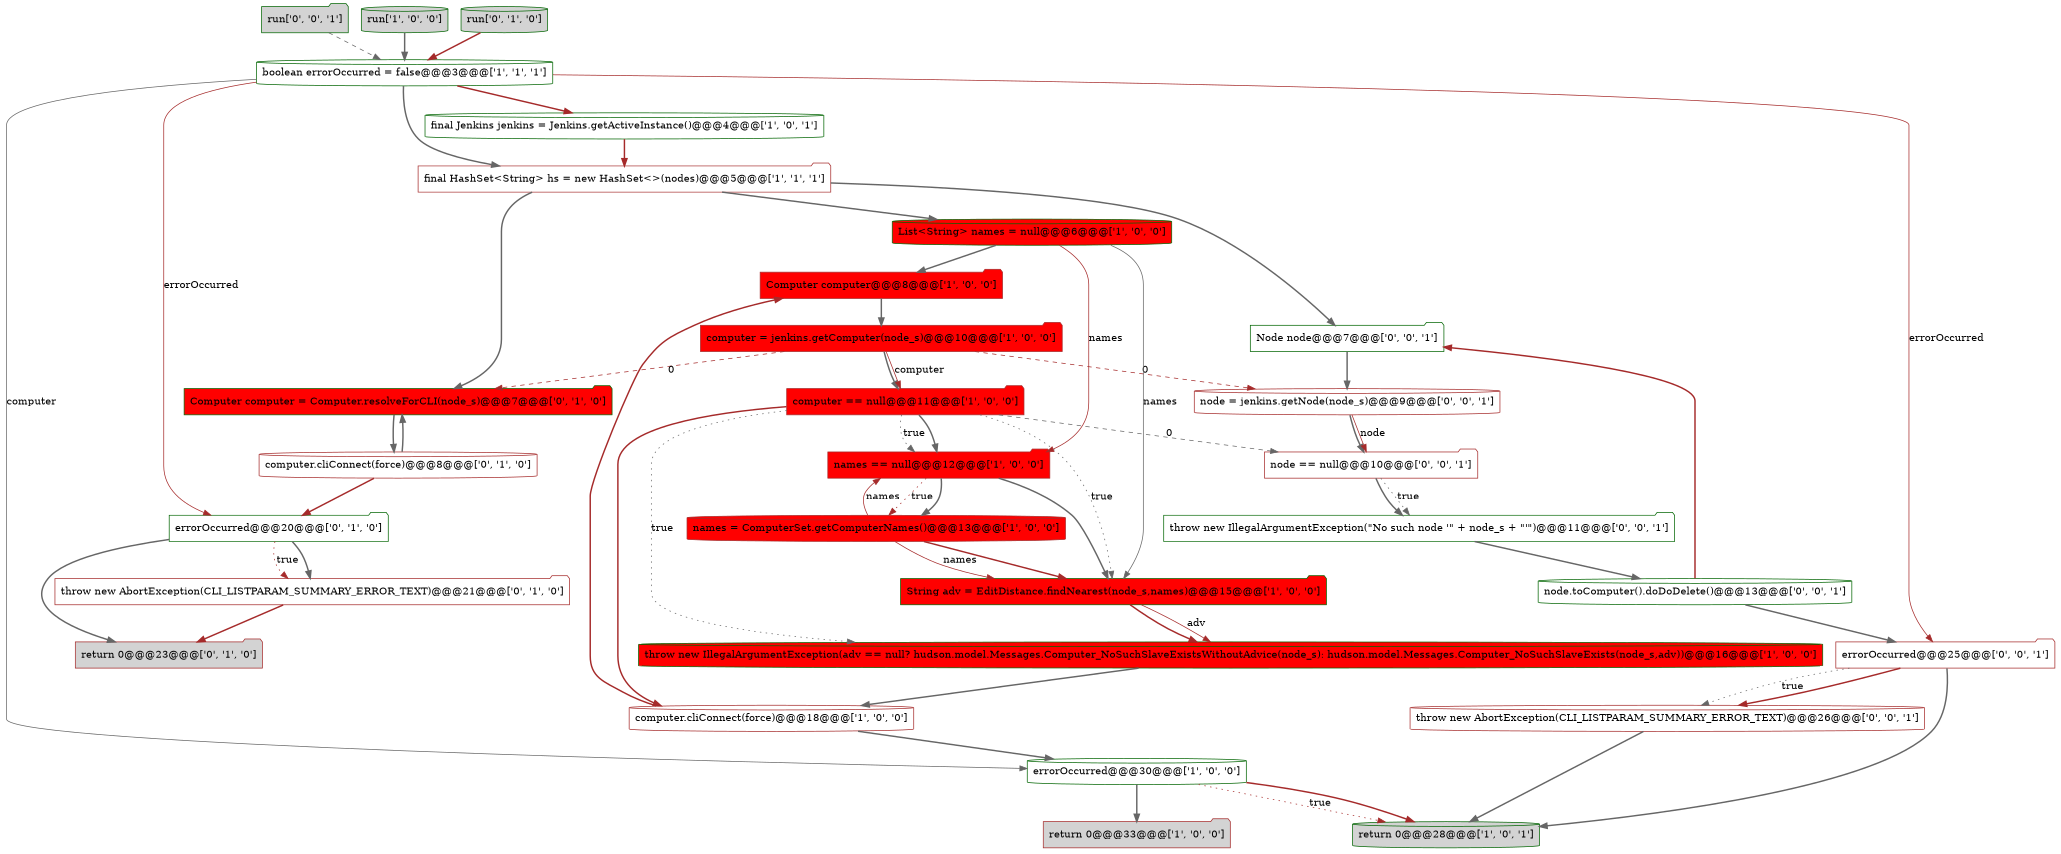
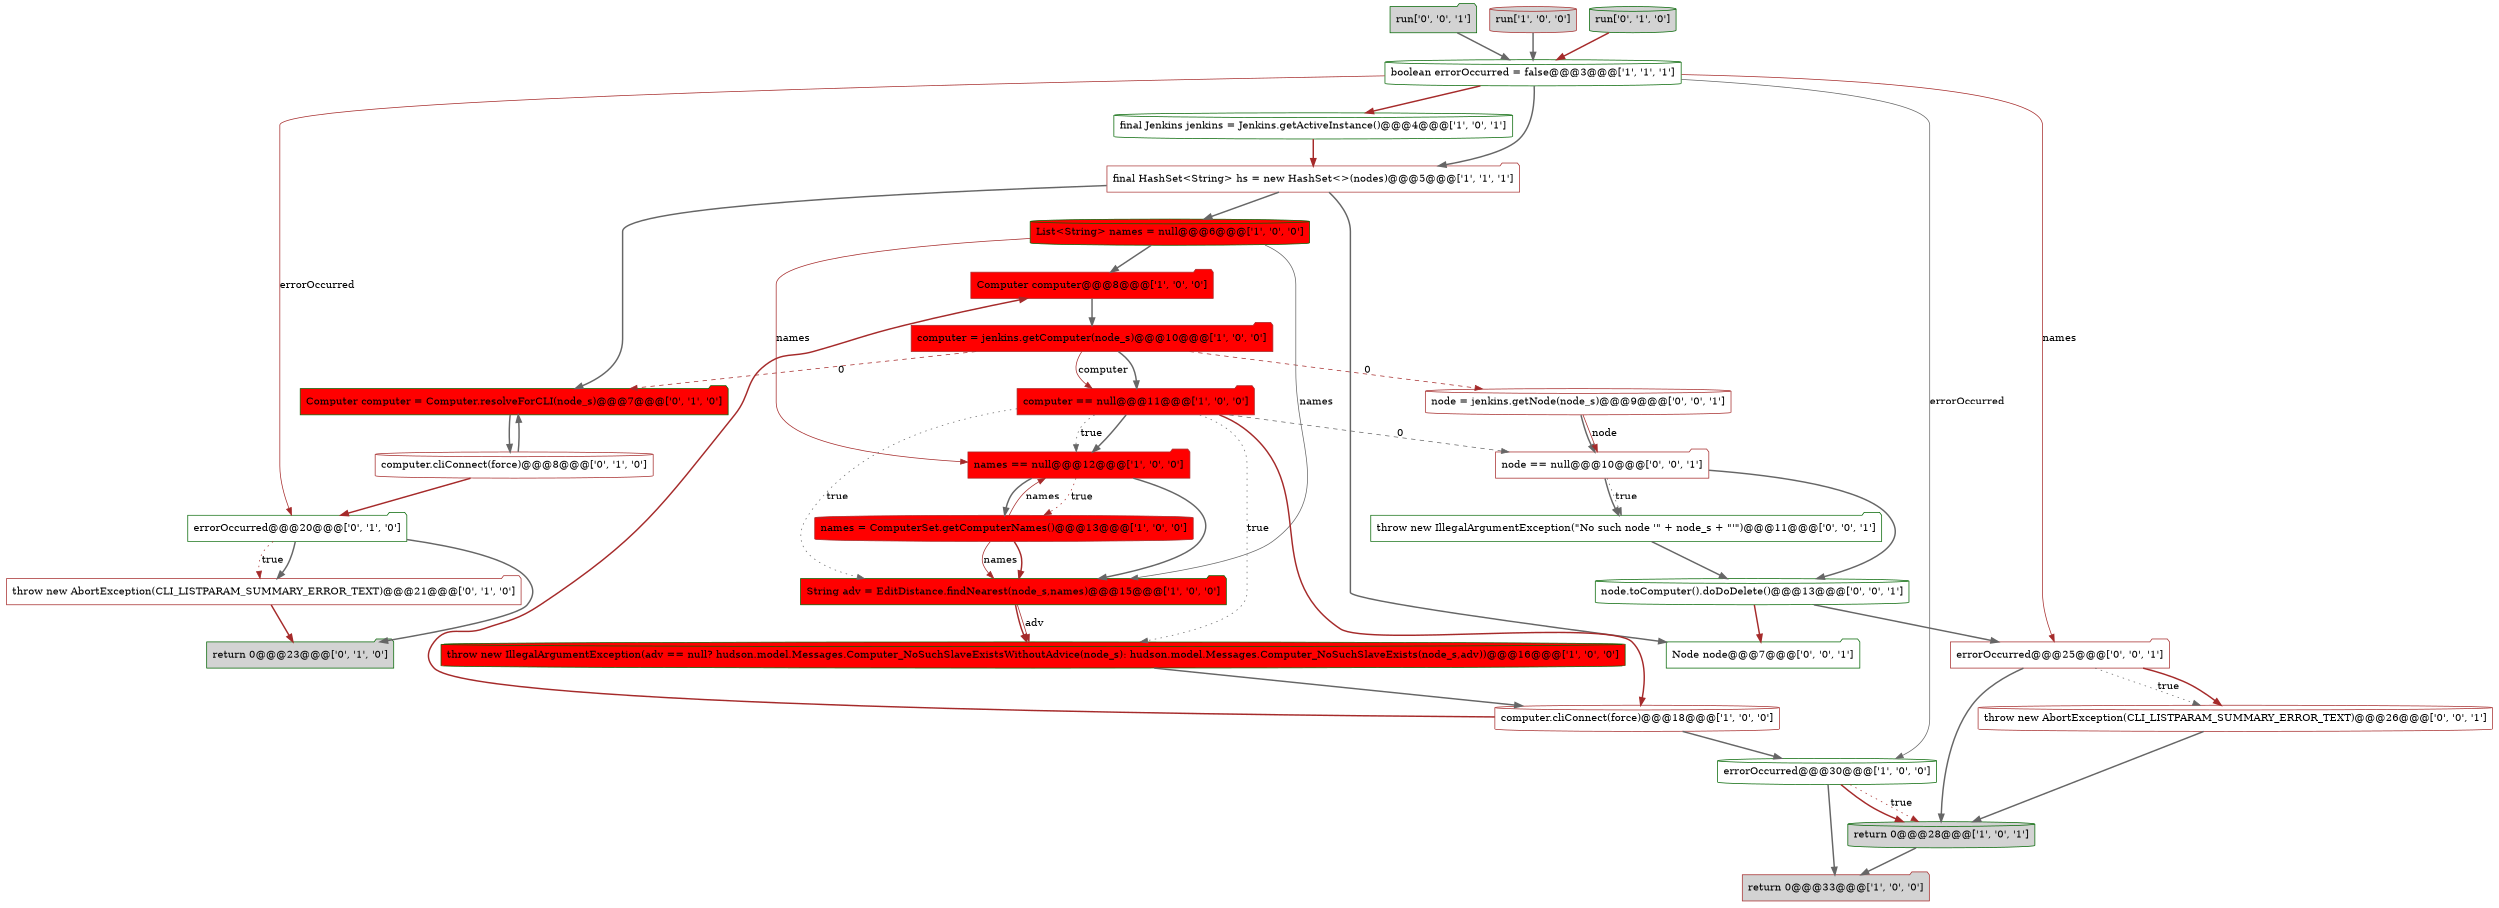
(405, 20) -> (1533, 20)
(351, 45) -> (1480, 44)
(1946, 338) -> (2060, 338)
(1347, 366) -> none
(32, 402) -> (1967, 402)
none -> (1854, 495)
(169, 655) -> (300, 655)
none -> (1892, 860)
